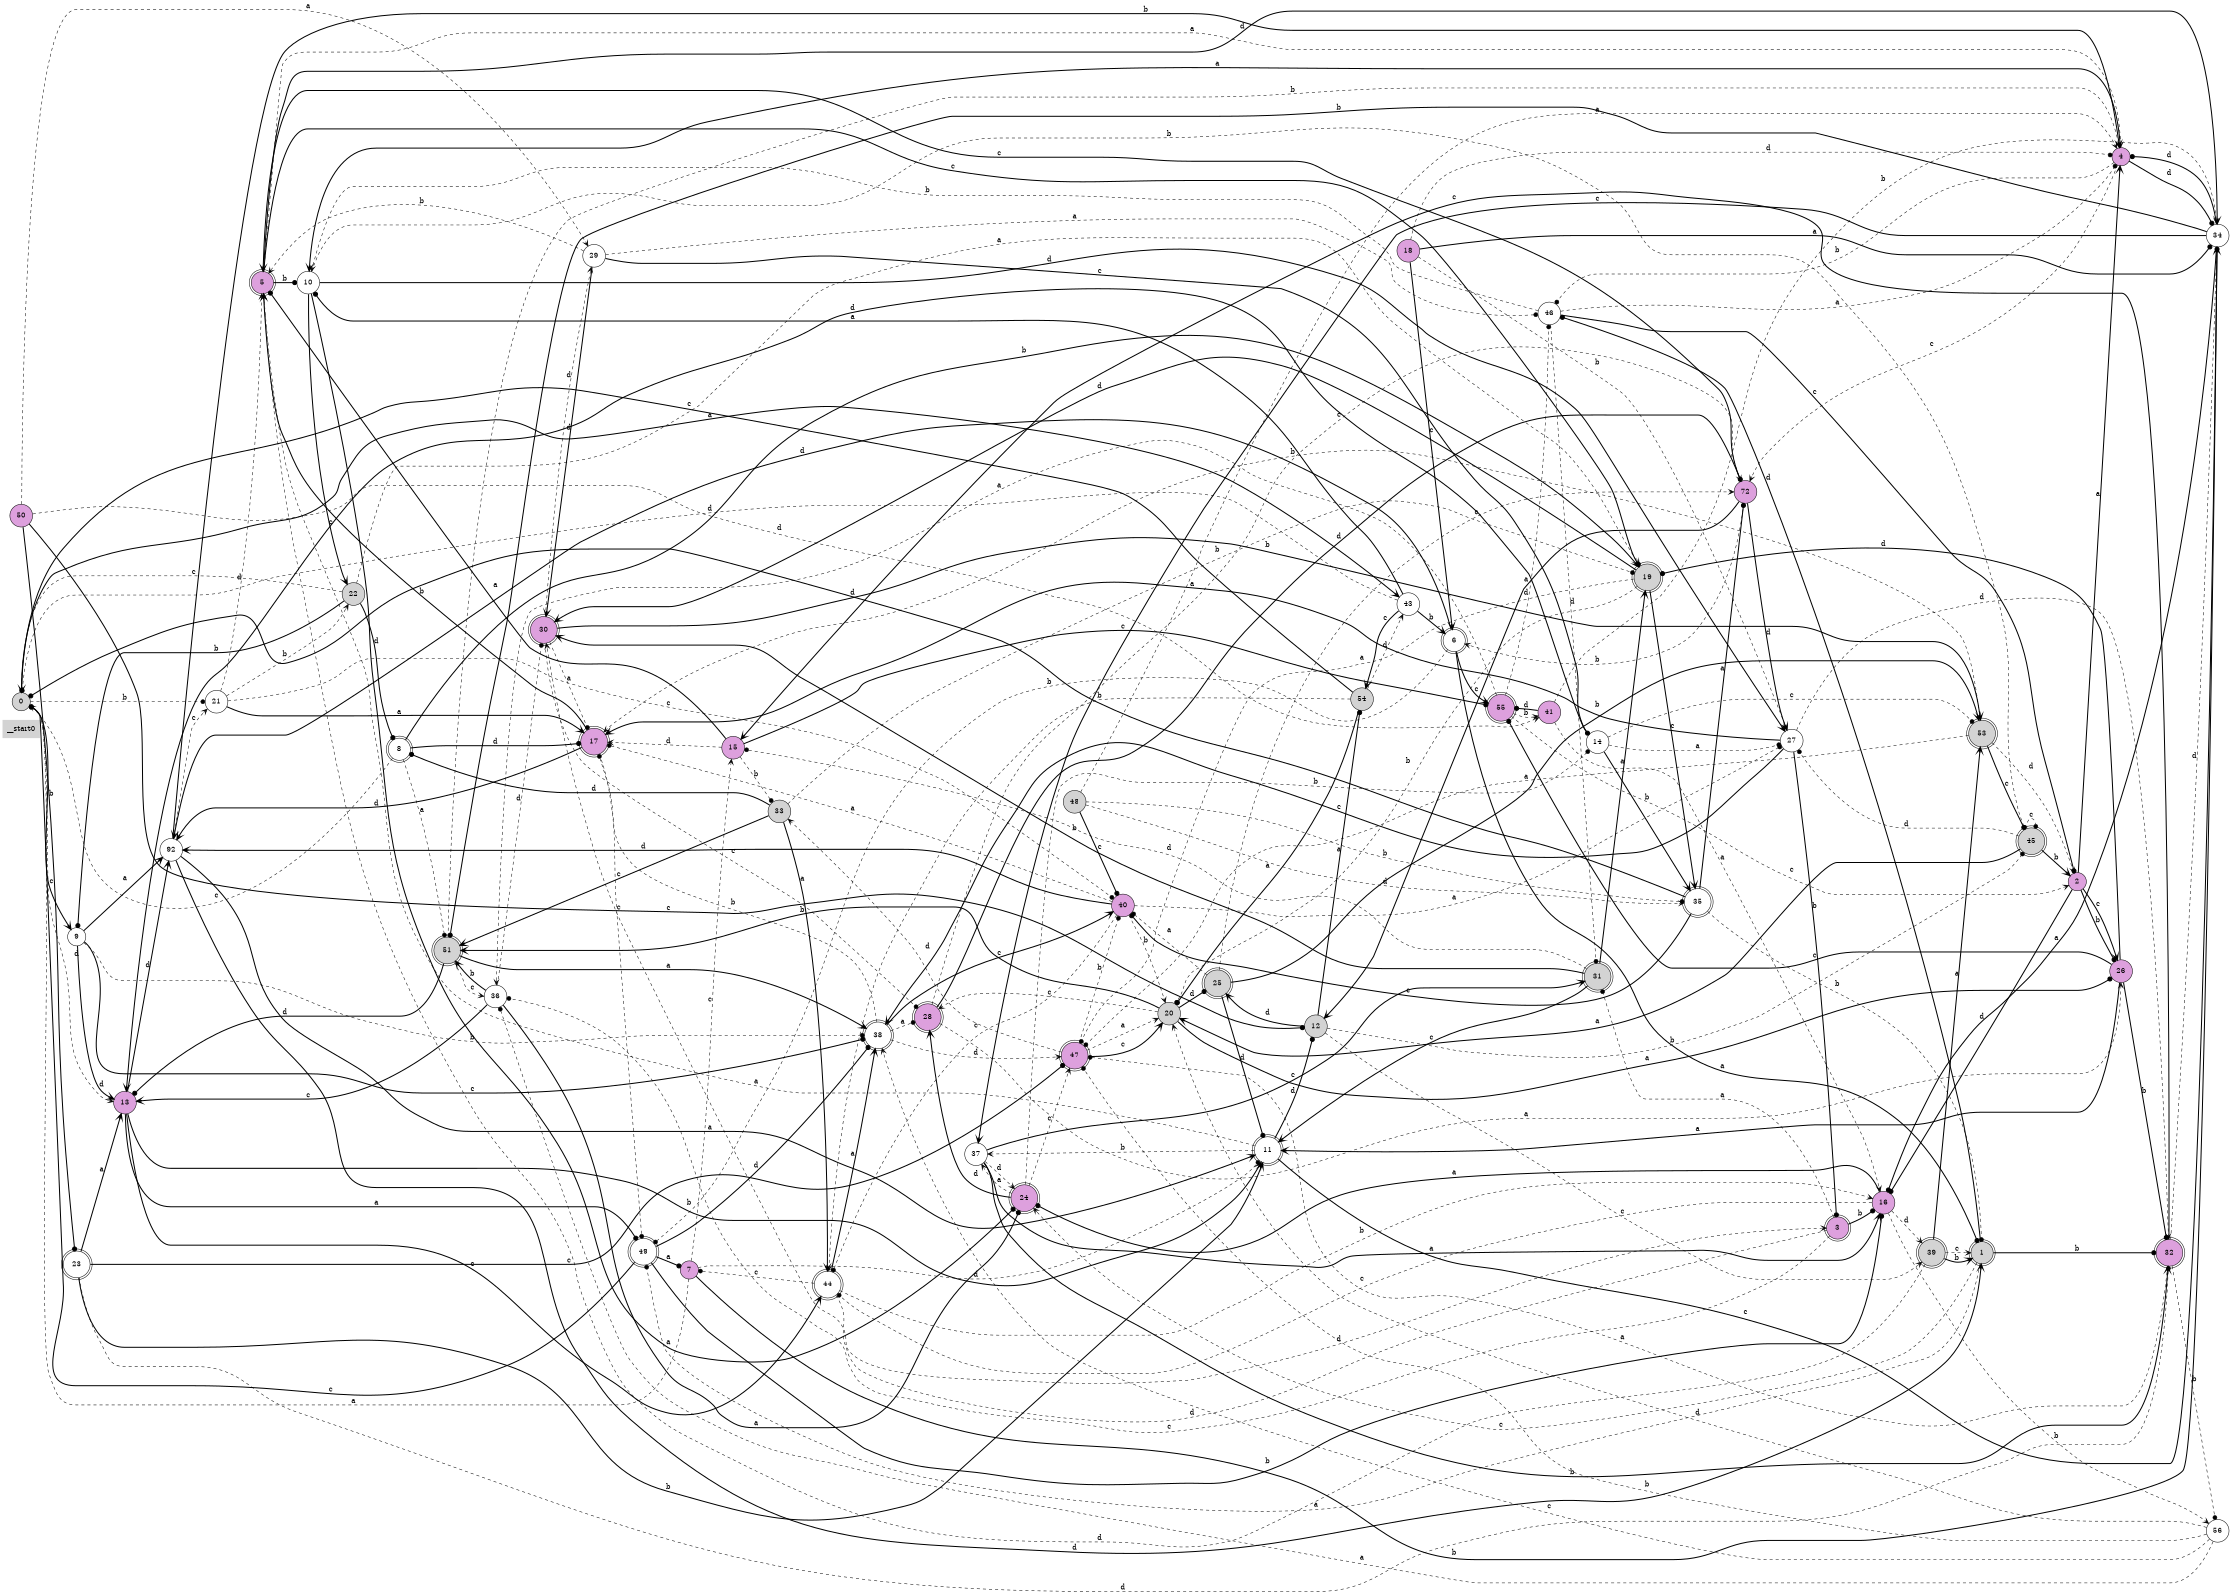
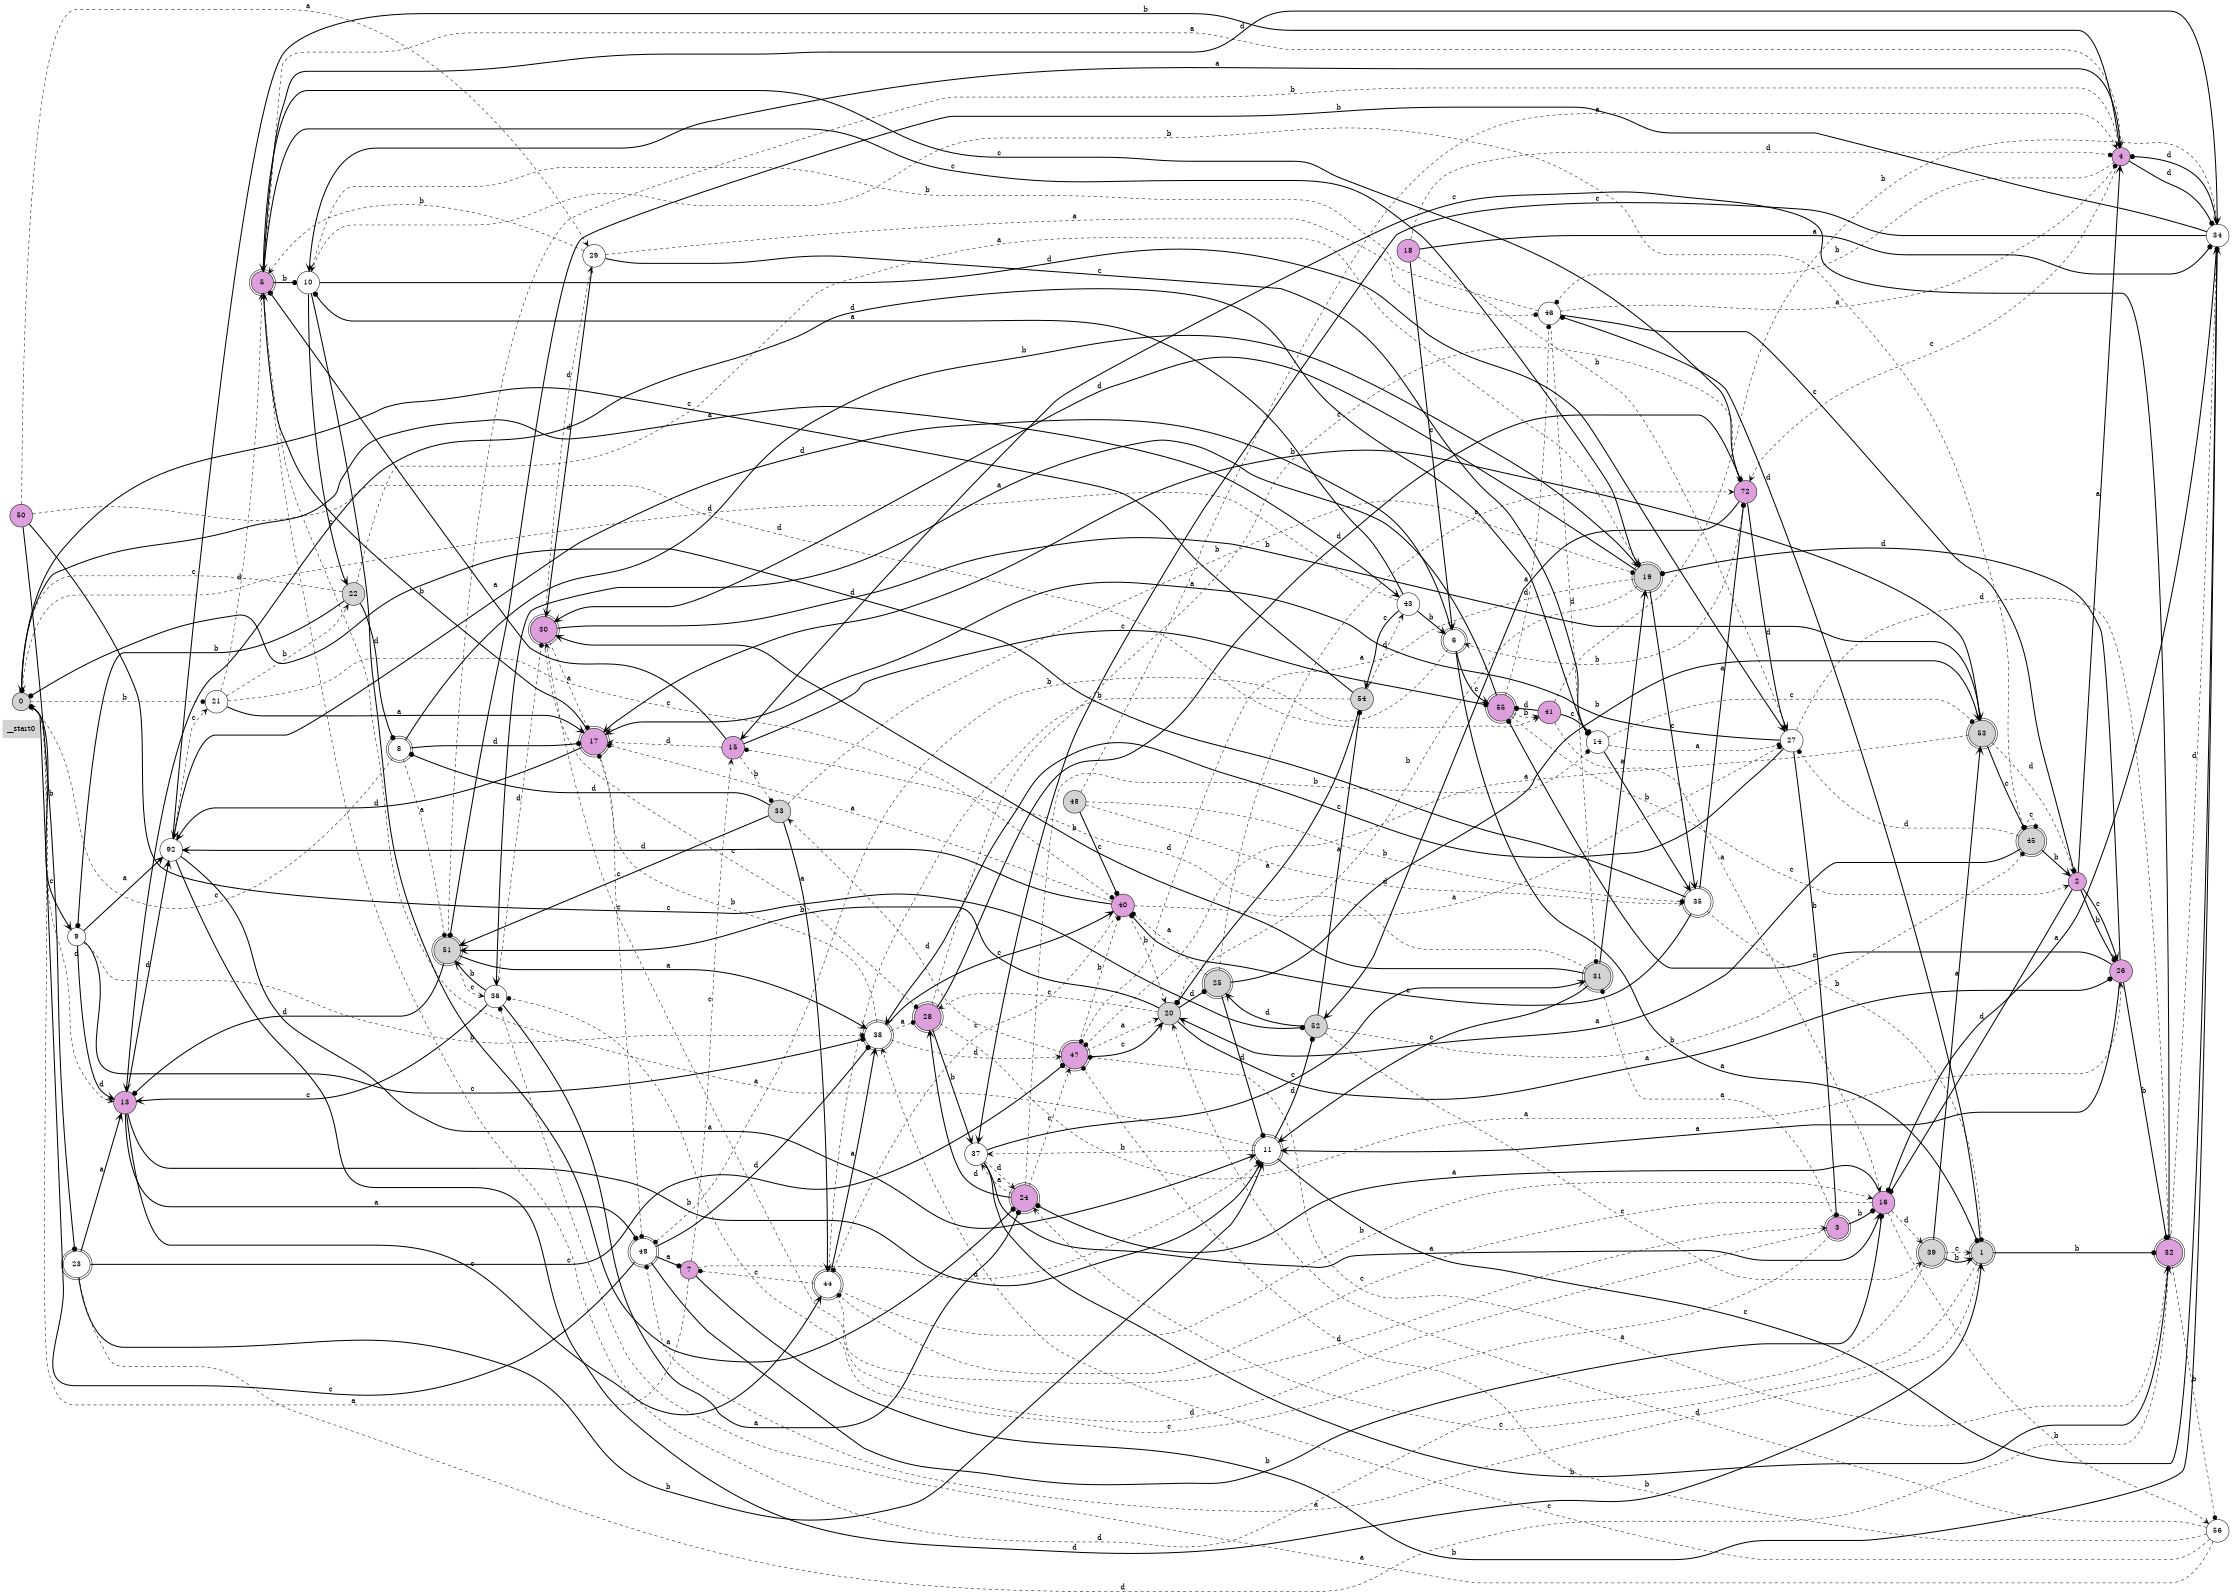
(1316, 453) -> (1316, 453)
(891, 548) -> (891, 548)
none -> (1575, 720)
(1316, 1026) -> (1316, 1026)
none -> (951, 1084)
